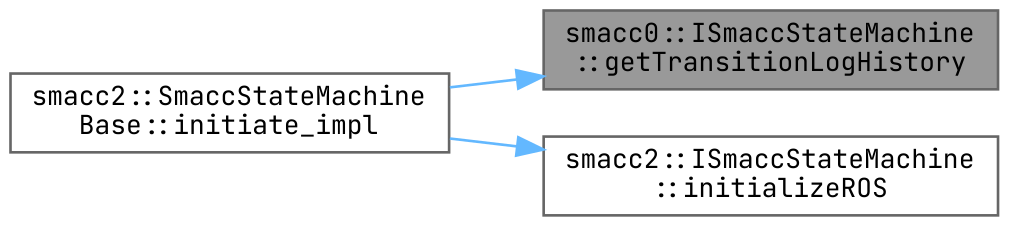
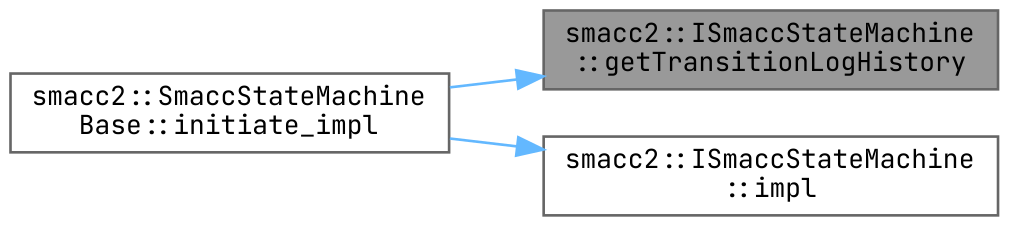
(771, 50) -> (771, 50)
(771, 176) -> (771, 176)
